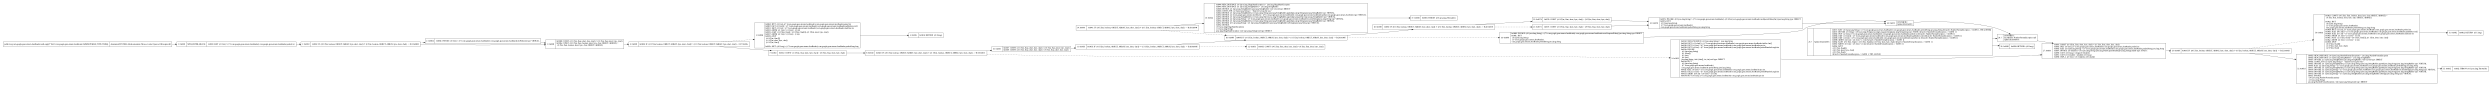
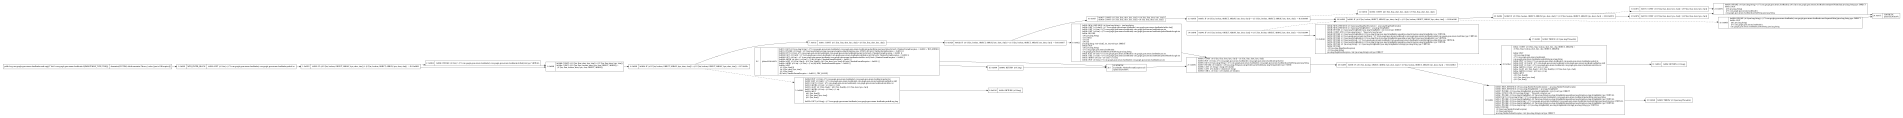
(1962, 23) -> (1064, 68)
